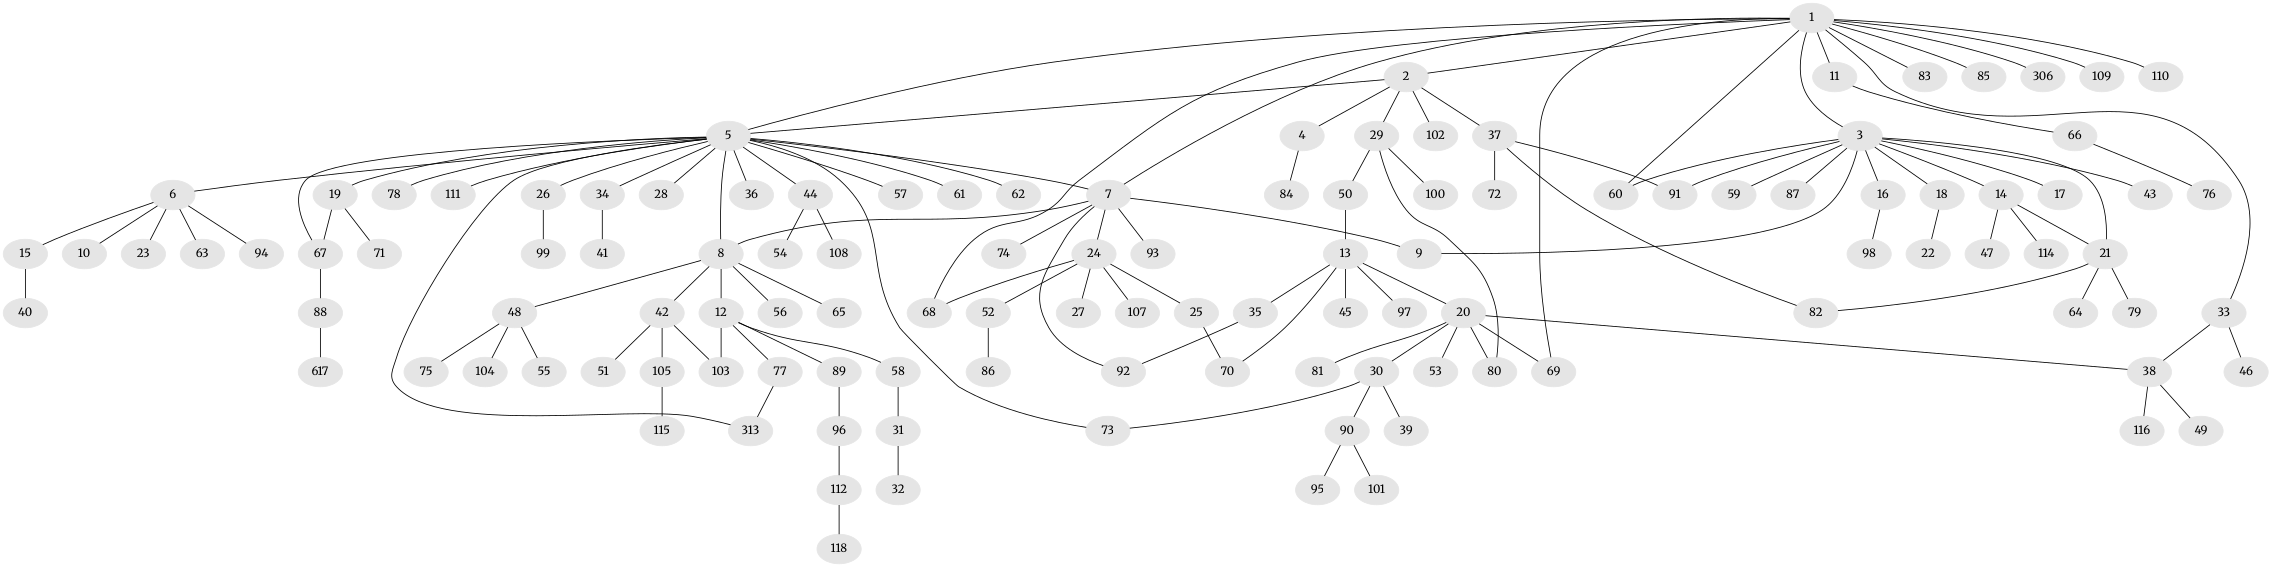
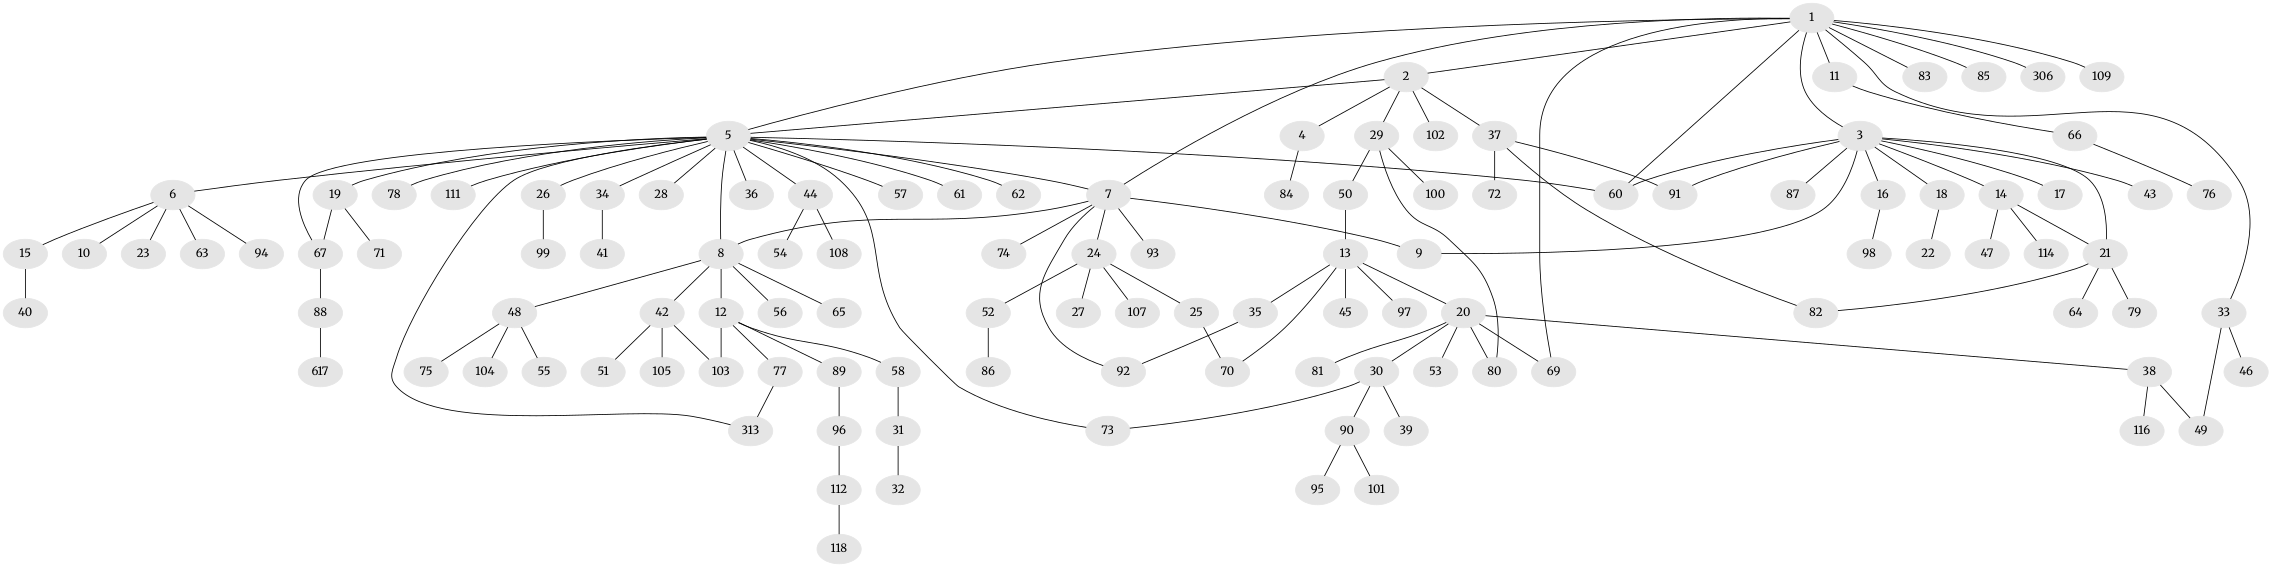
(2161, 77) -> none
none -> (1152, 152)
(1734, 195) -> none
(929, 313) -> none
(2187, 343) -> (2212, 372)
(662, 431) -> none
